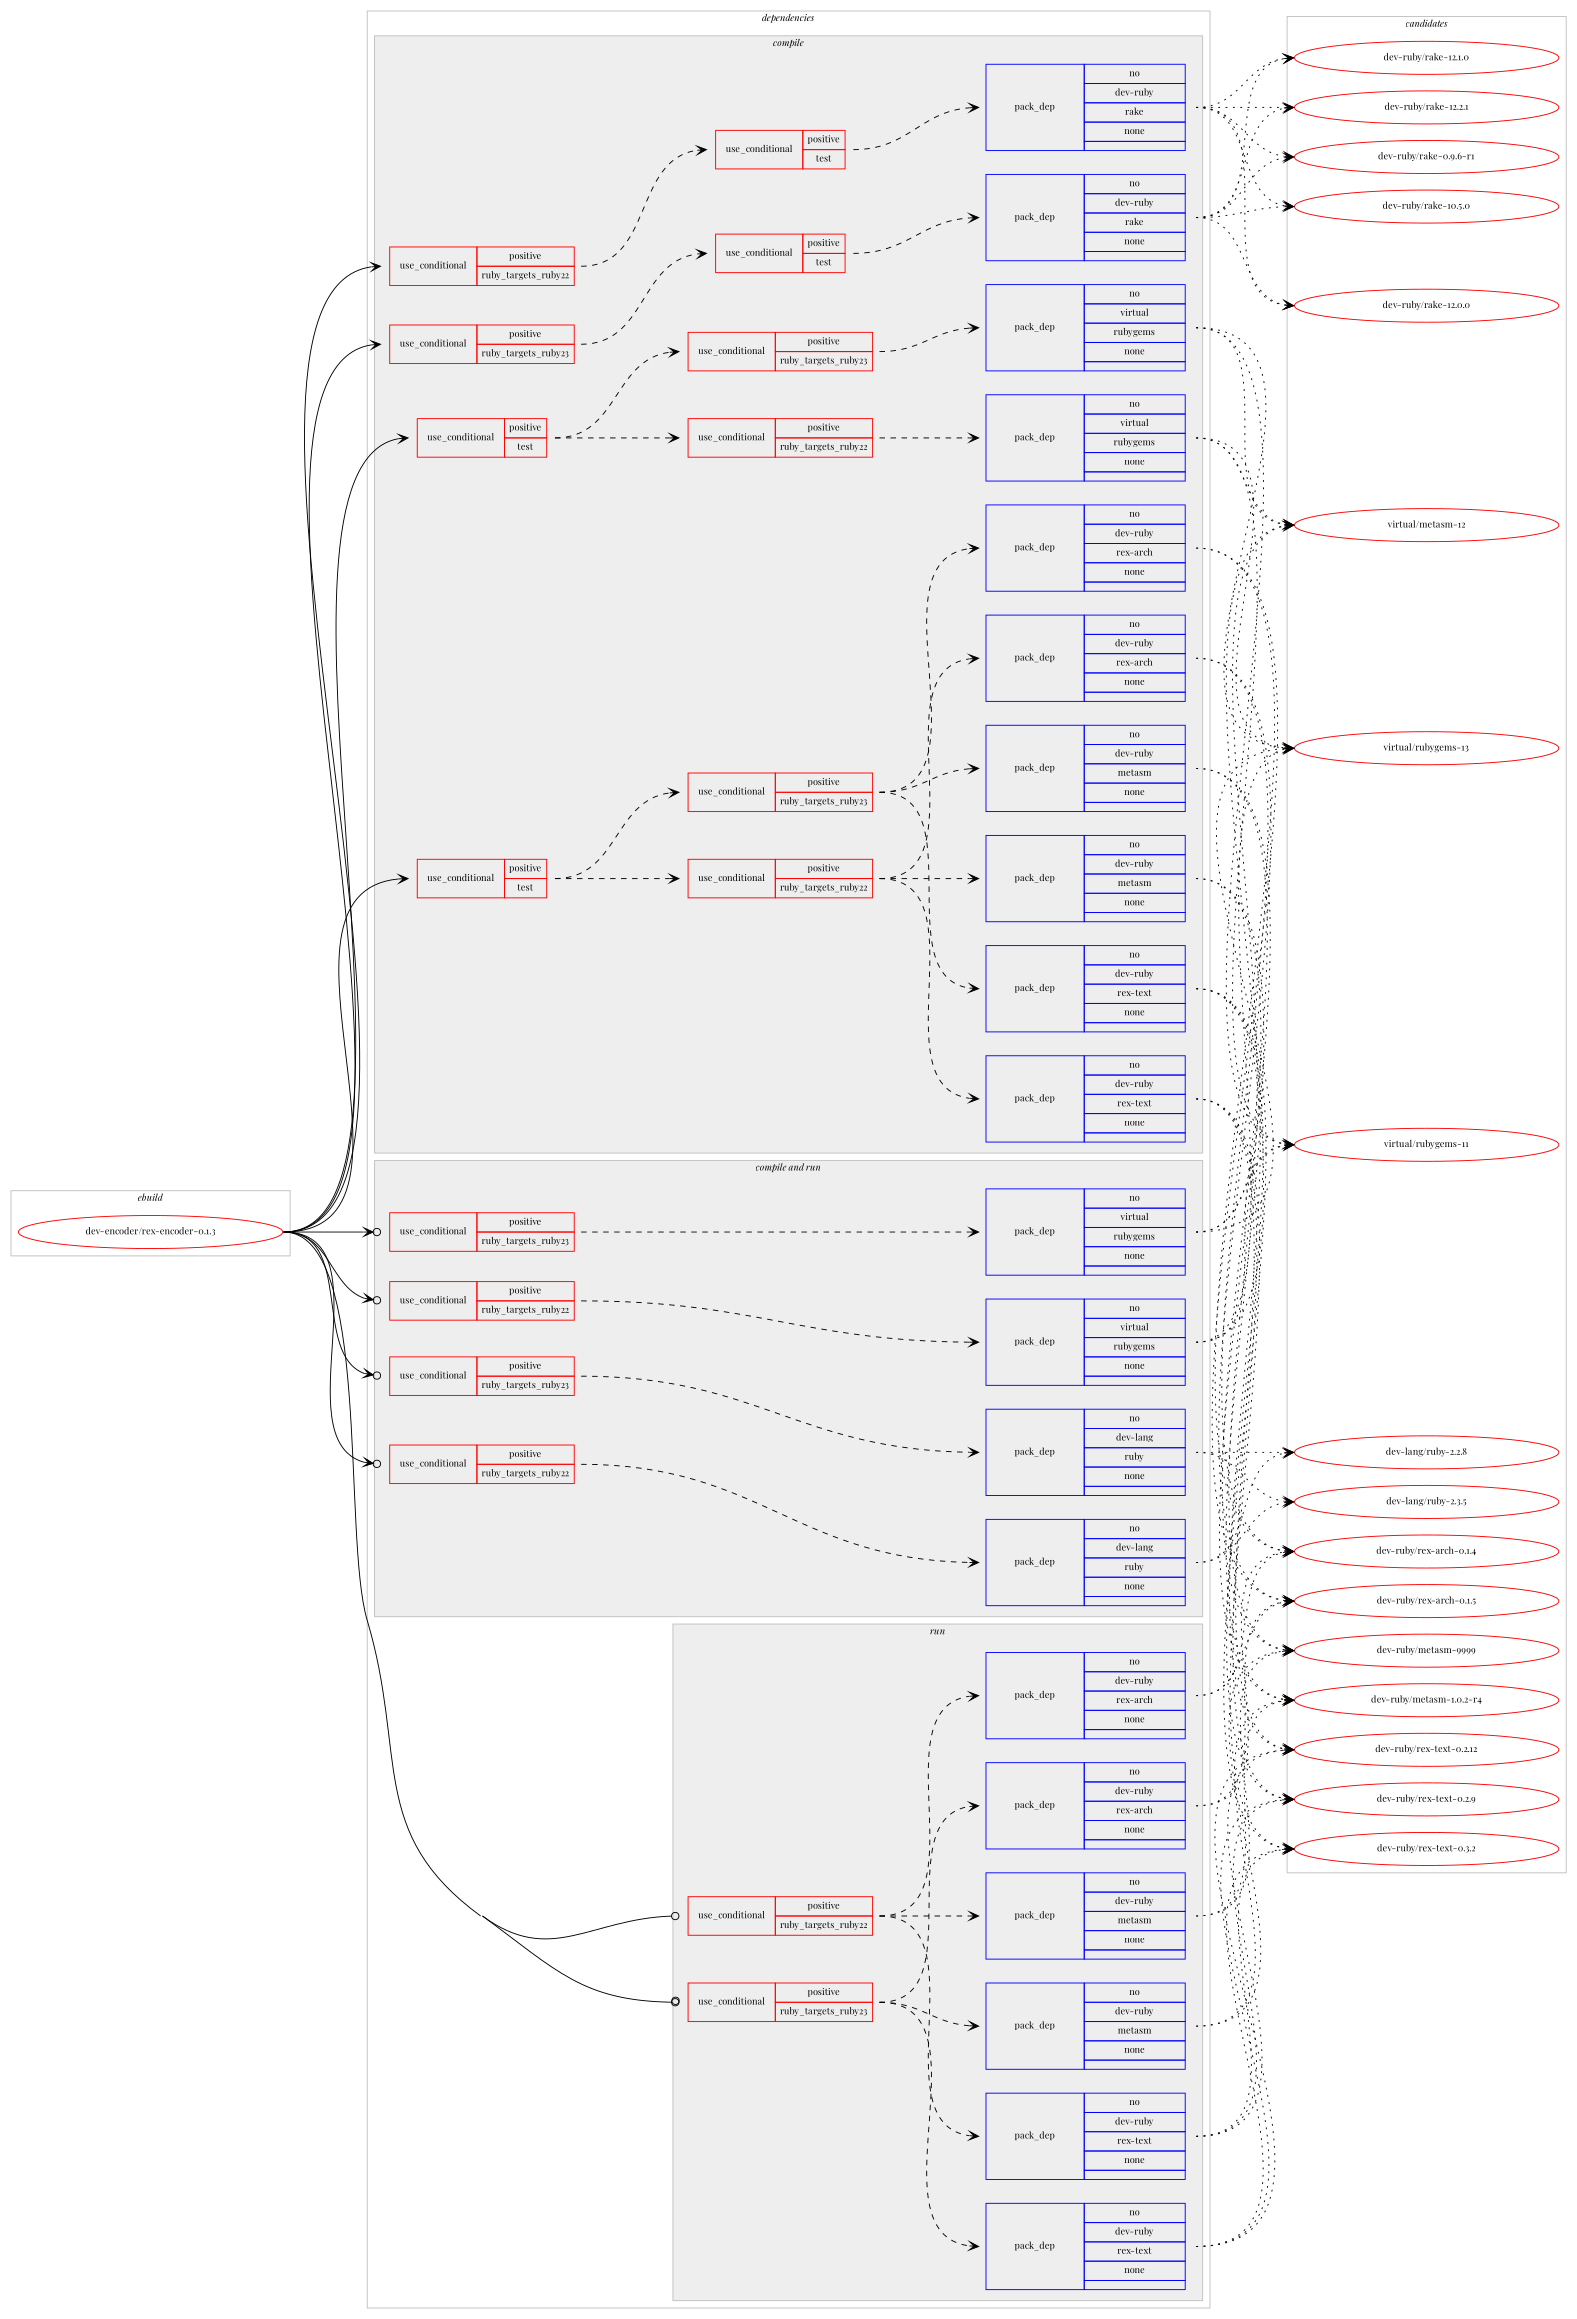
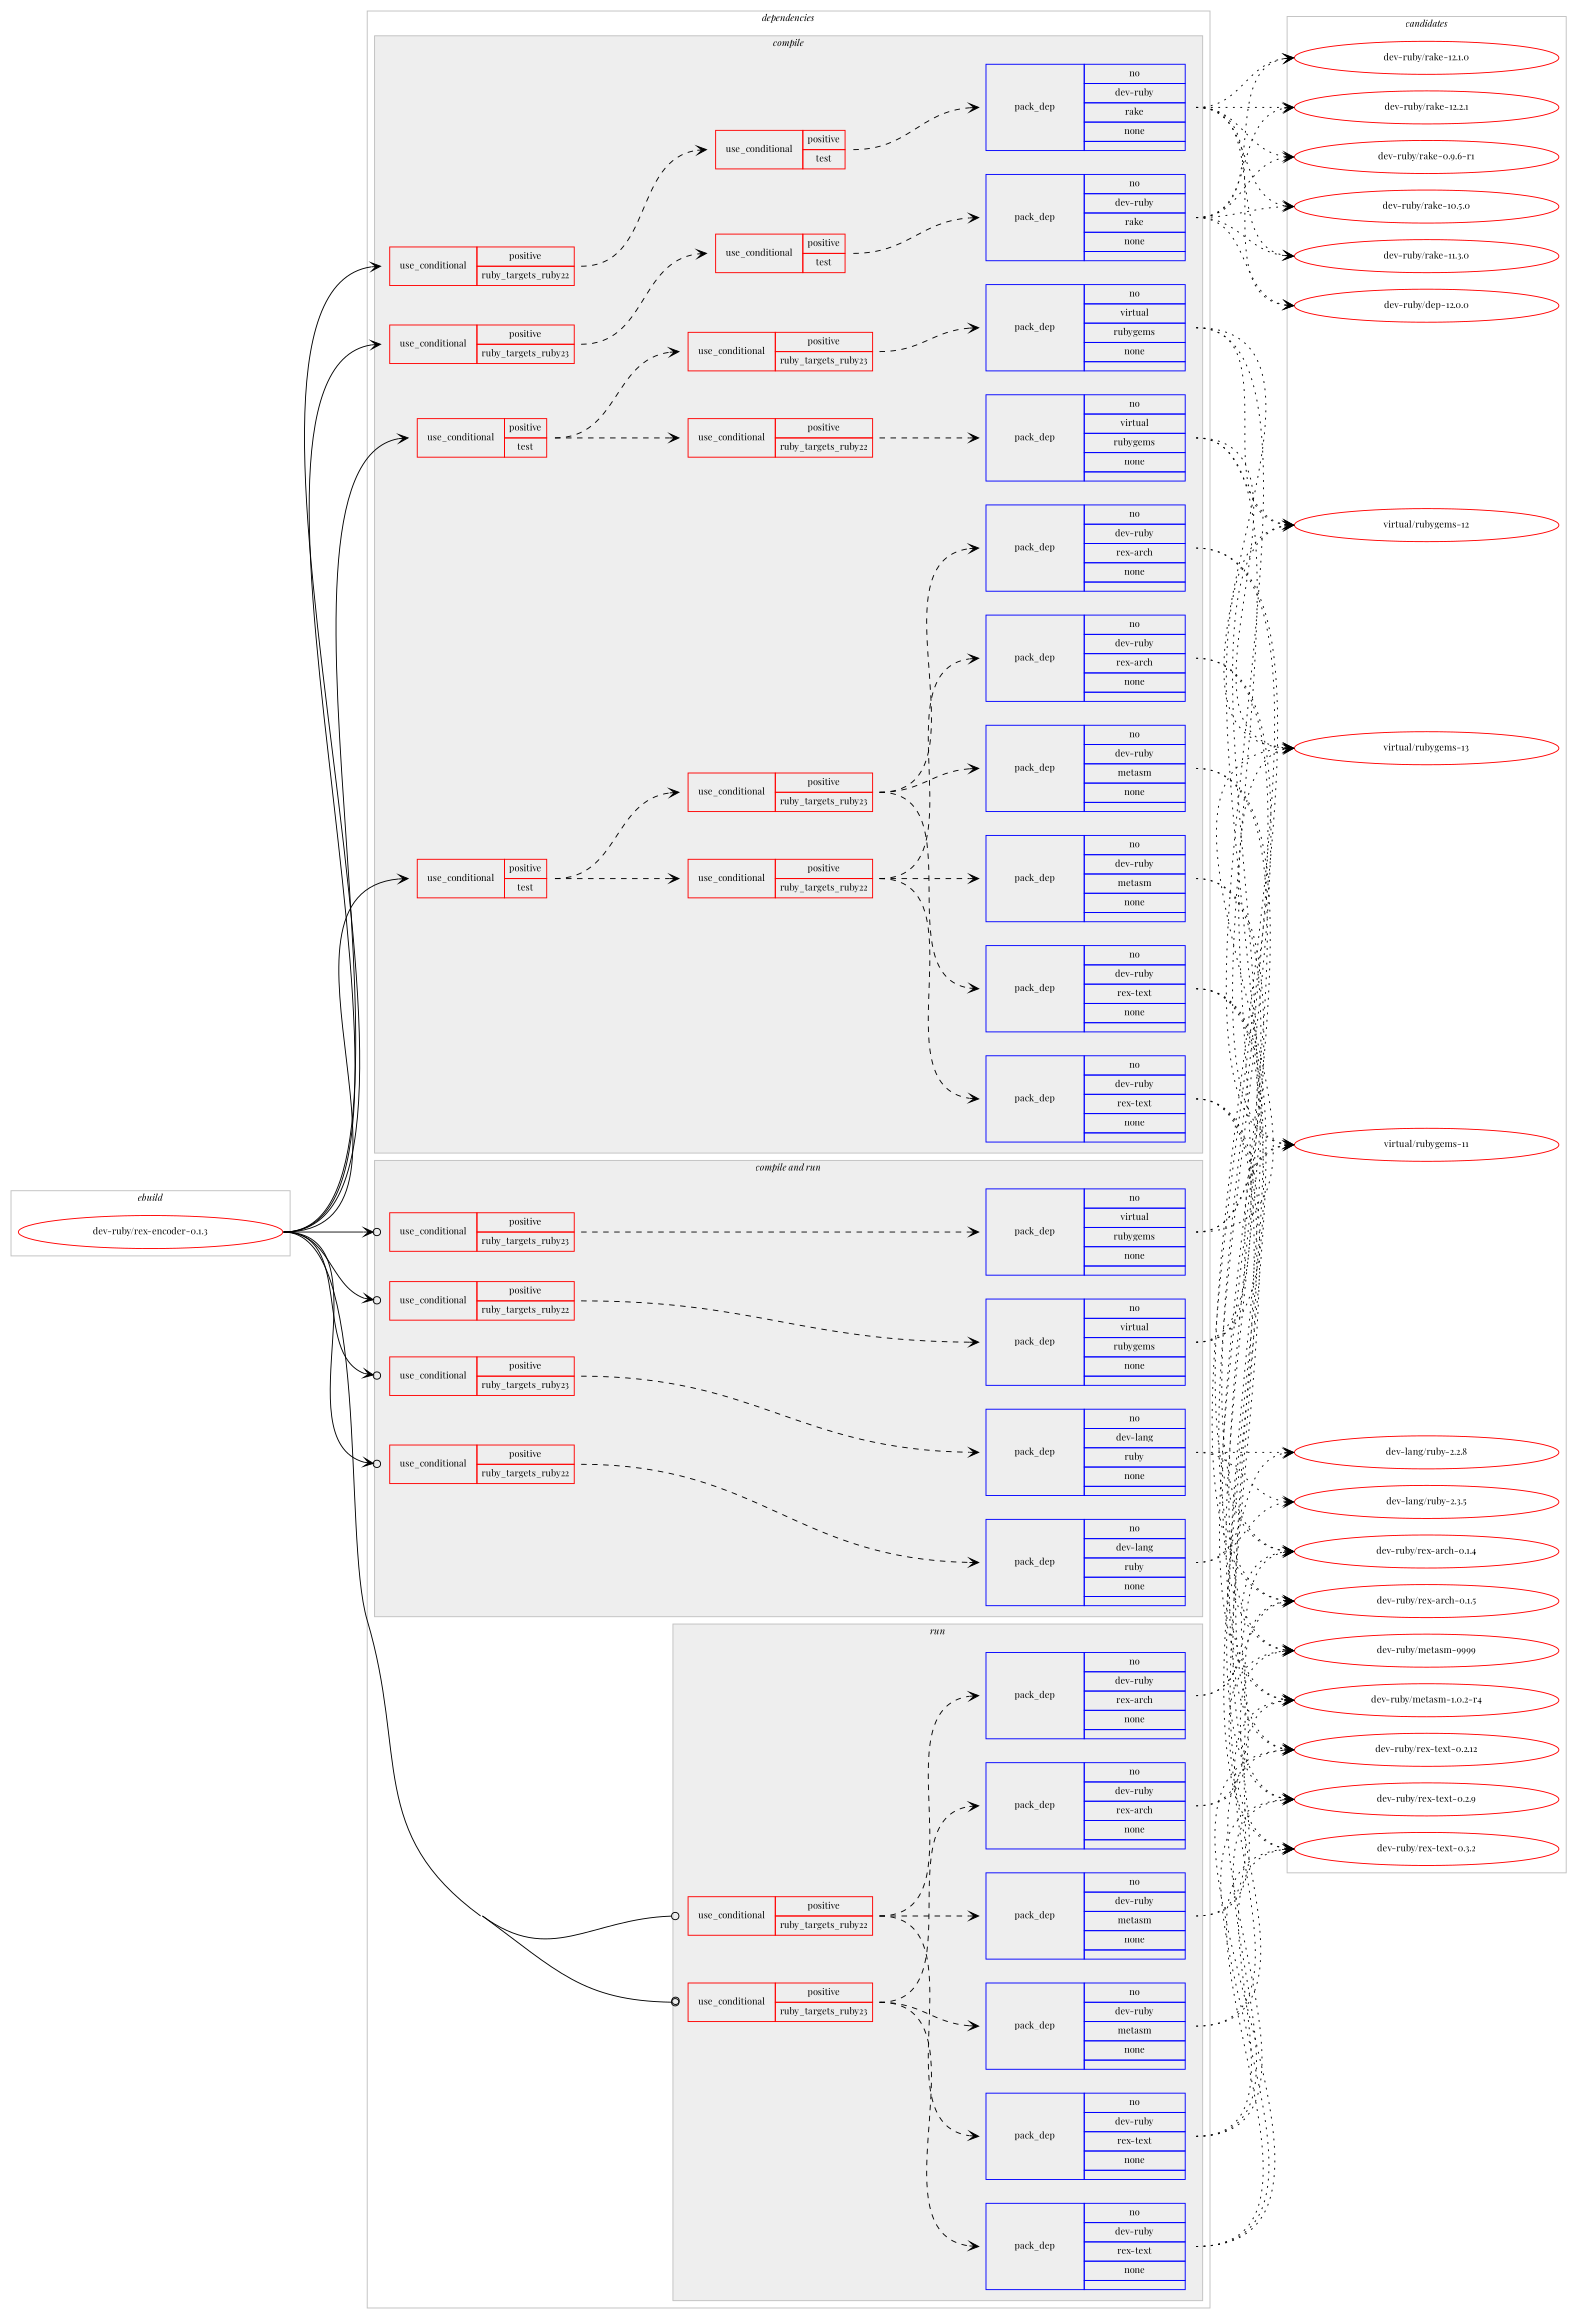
none -> (1427, 256)
(1427, 306) -> (1427, 306)
(1427, 525) -> (1427, 525)
(151, 1232) -> (151, 1232)
